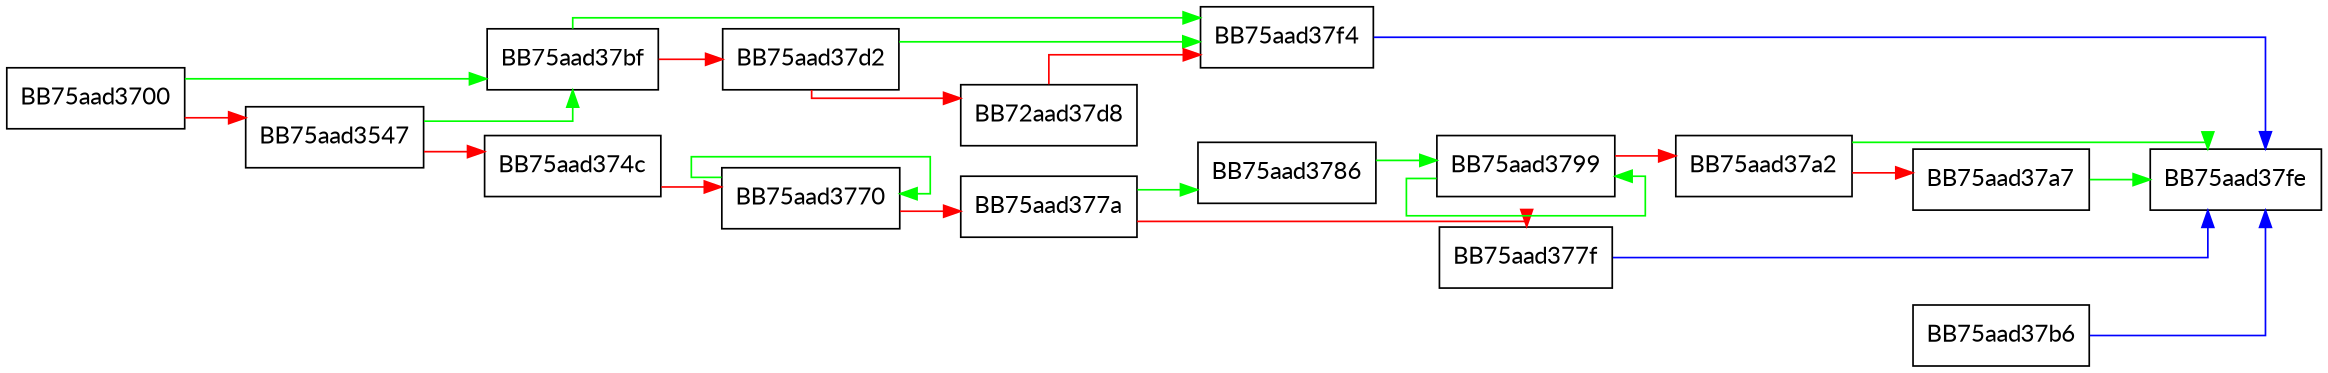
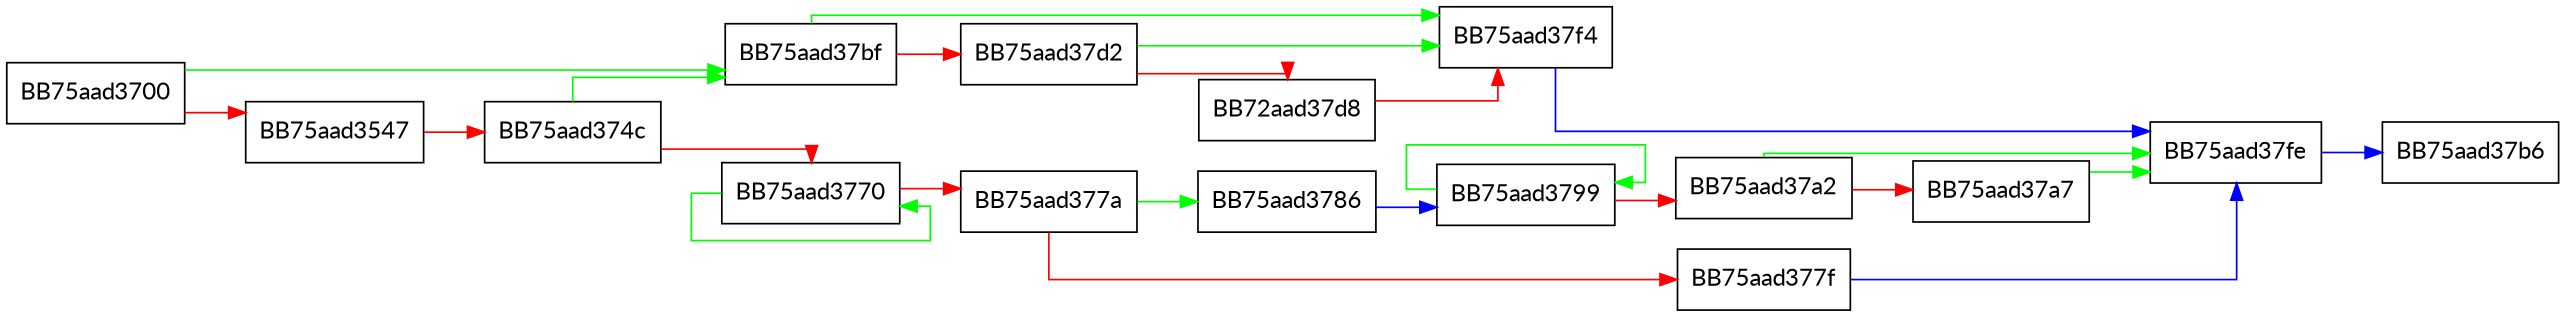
(505, 121) -> (628, 77)
(1398, 160) -> (1398, 207)
(2232, 336) -> (2344, 152)
